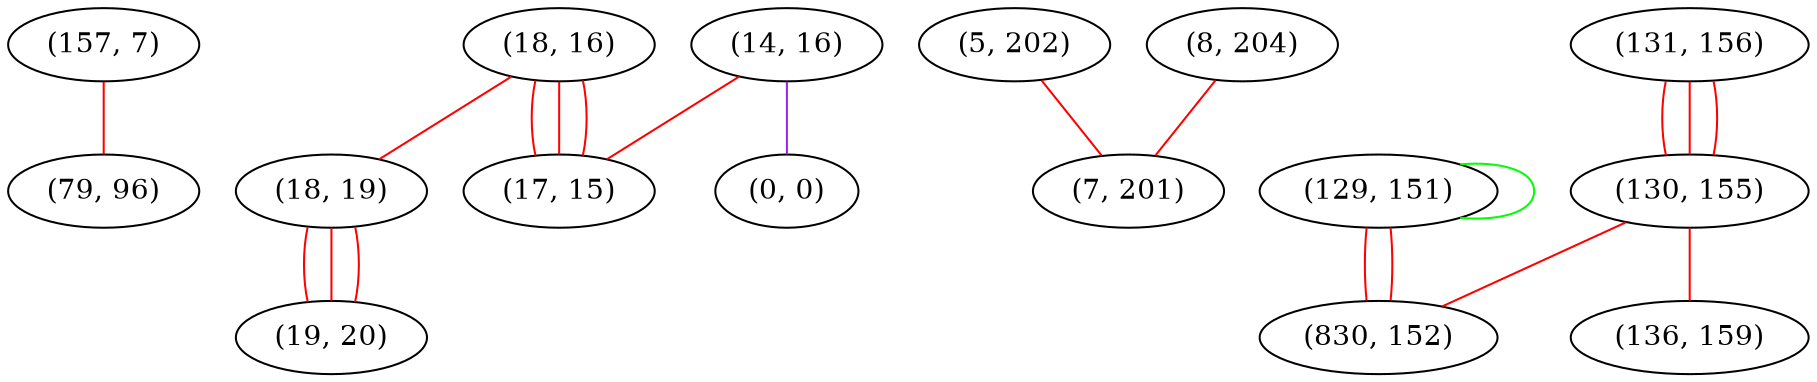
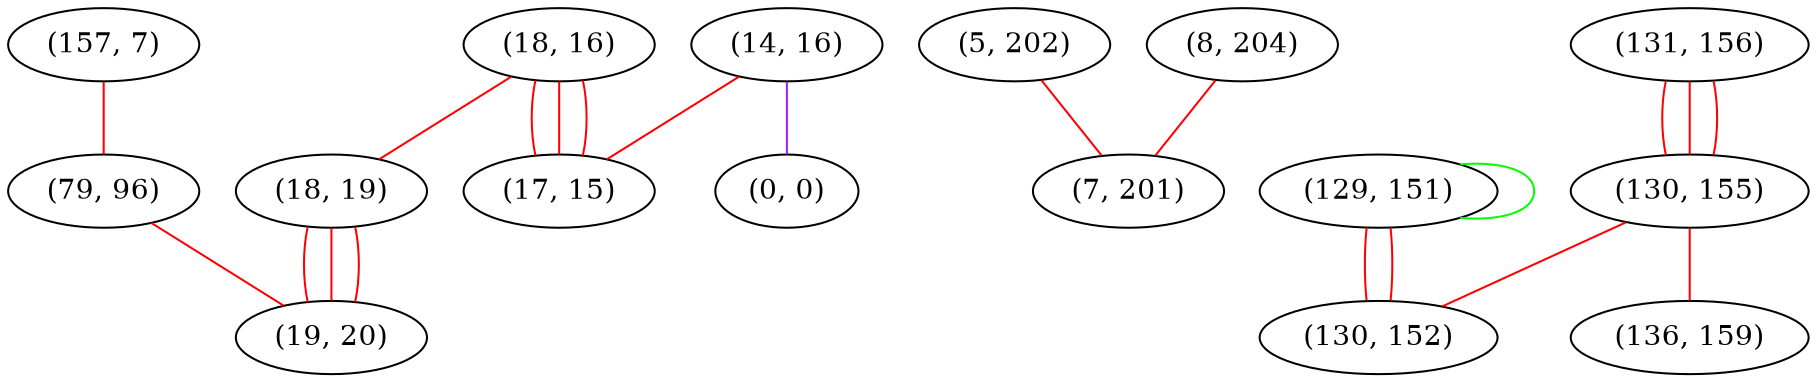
none -> (218, 264)
(1379, 338) -> (1379, 338)
